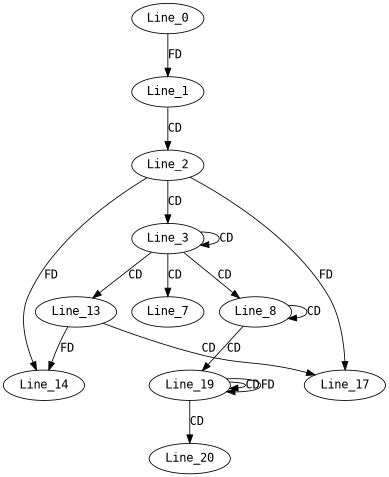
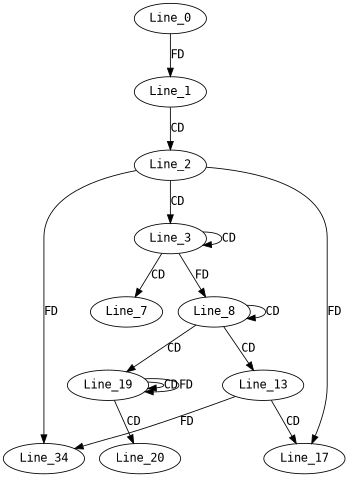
(126, 272) -> (236, 345)
(225, 275) -> (202, 275)
(44, 385) -> (44, 459)
